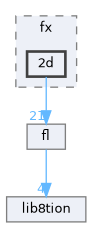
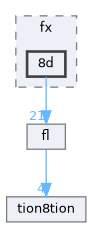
(46, 64) -> (46, 64)
(46, 209) -> (46, 209)
